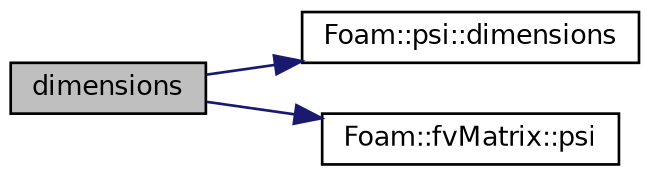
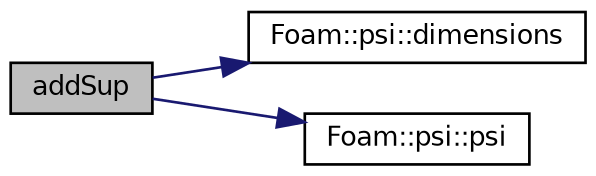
(108, 88) -> (82, 88)
(471, 139) -> (417, 139)
